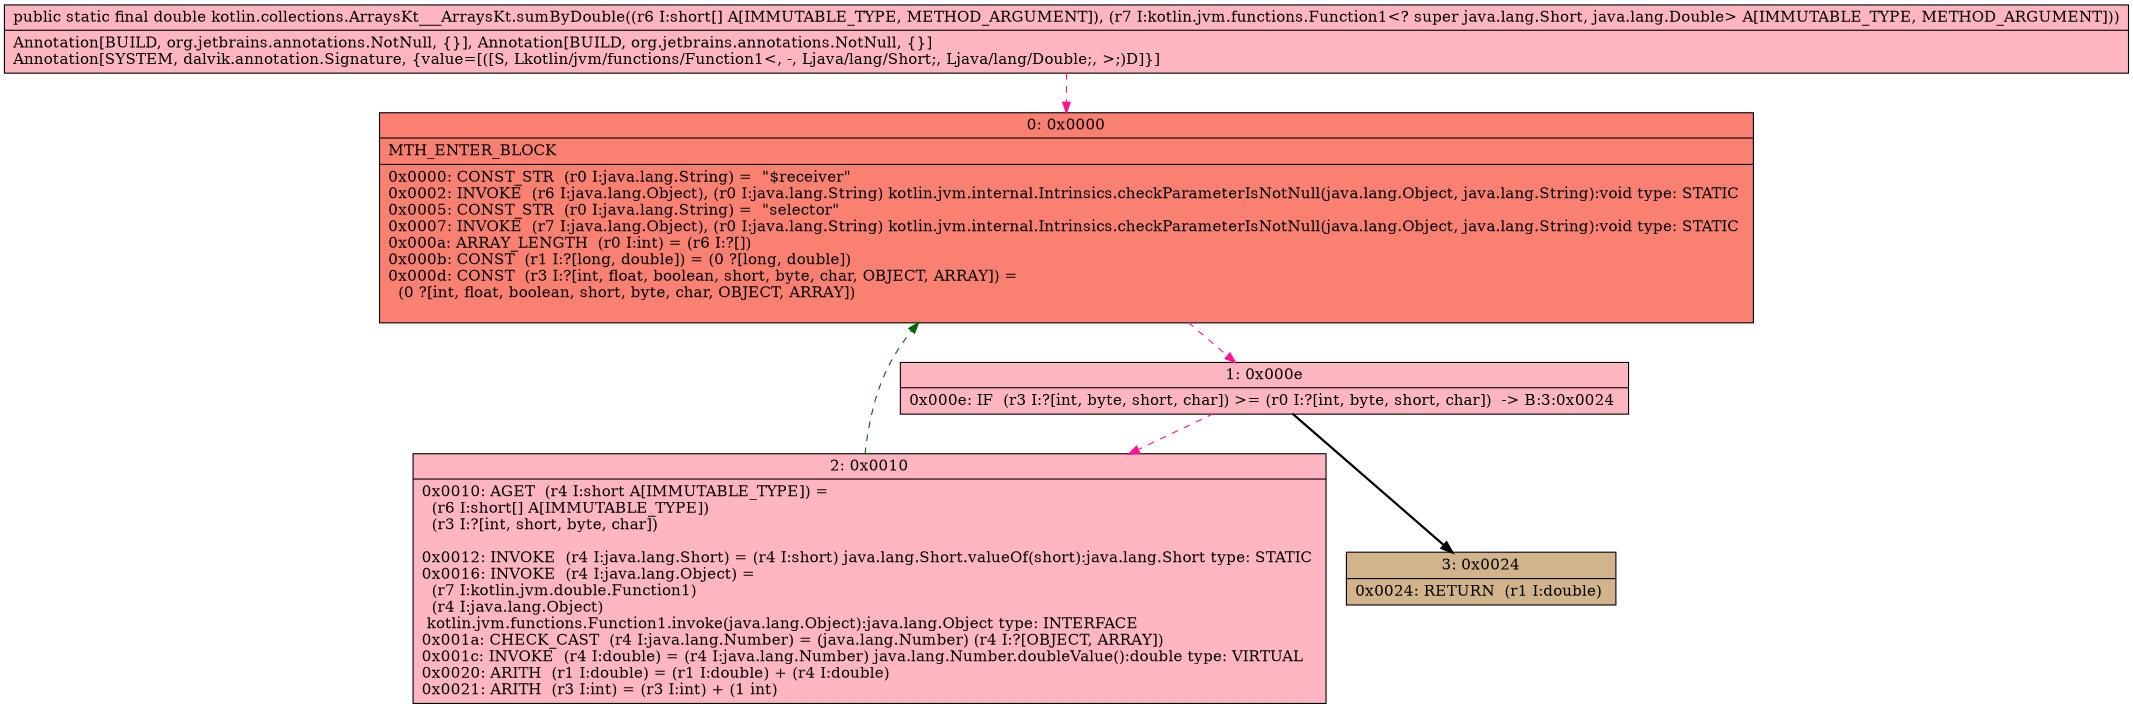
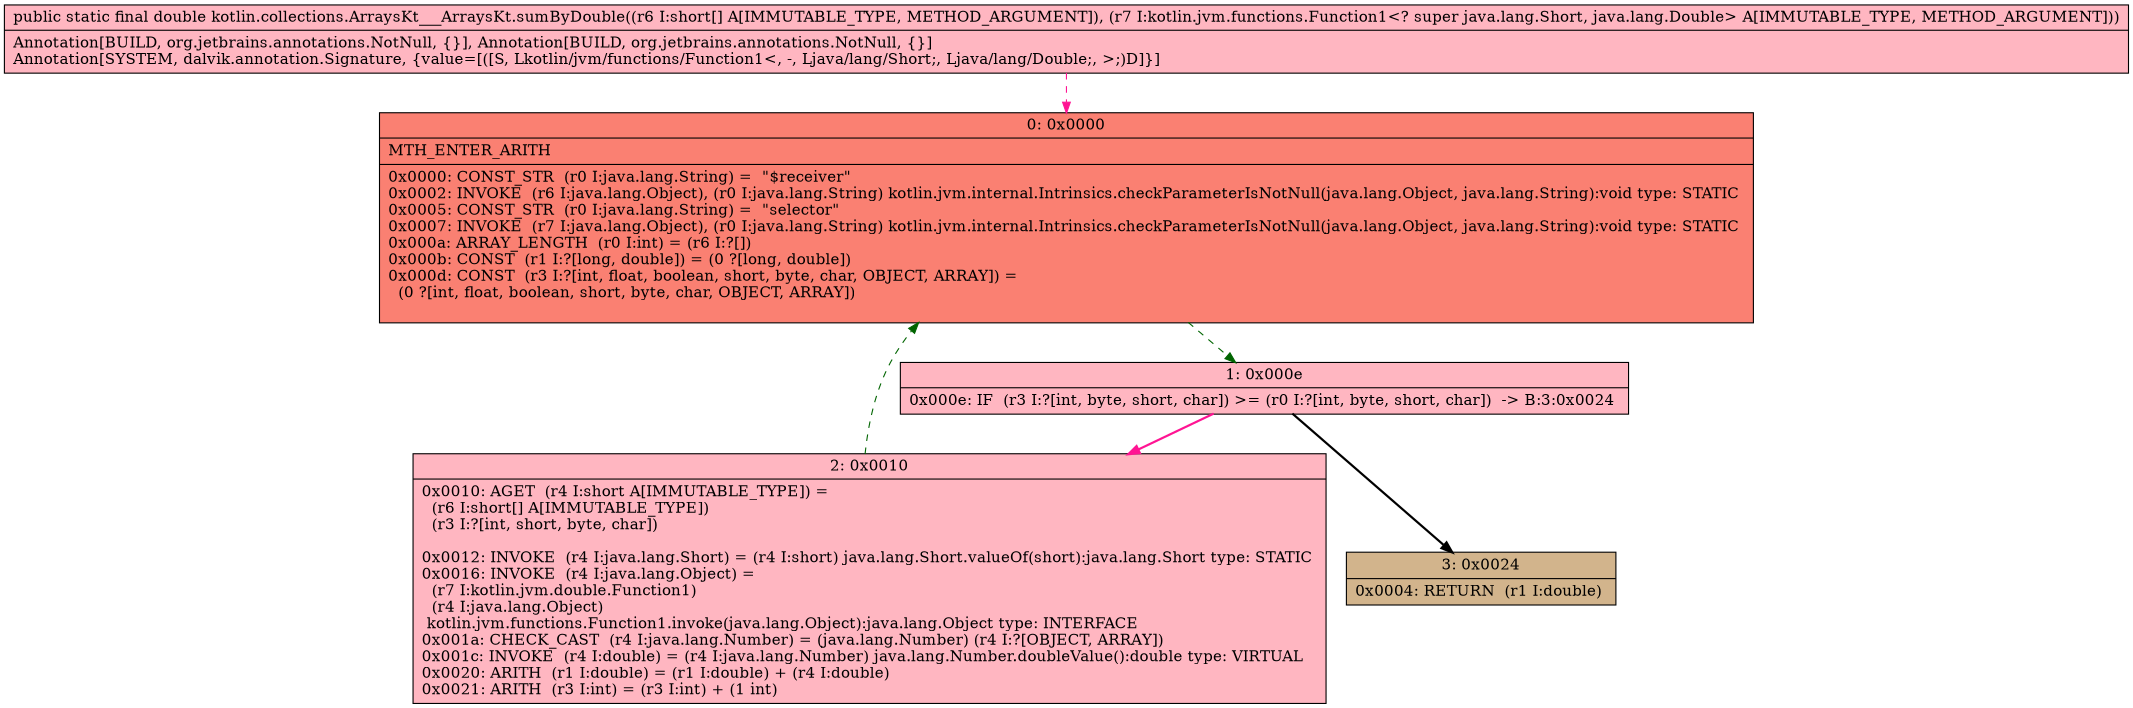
(473, 151) -> (470, 151)
(1208, 339) -> (1208, 339)
(1176, 432) -> (1176, 432)
(1481, 591) -> (1481, 591)
